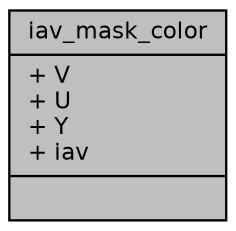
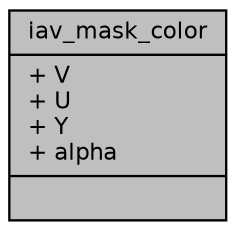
(59, 153) -> (73, 153)
